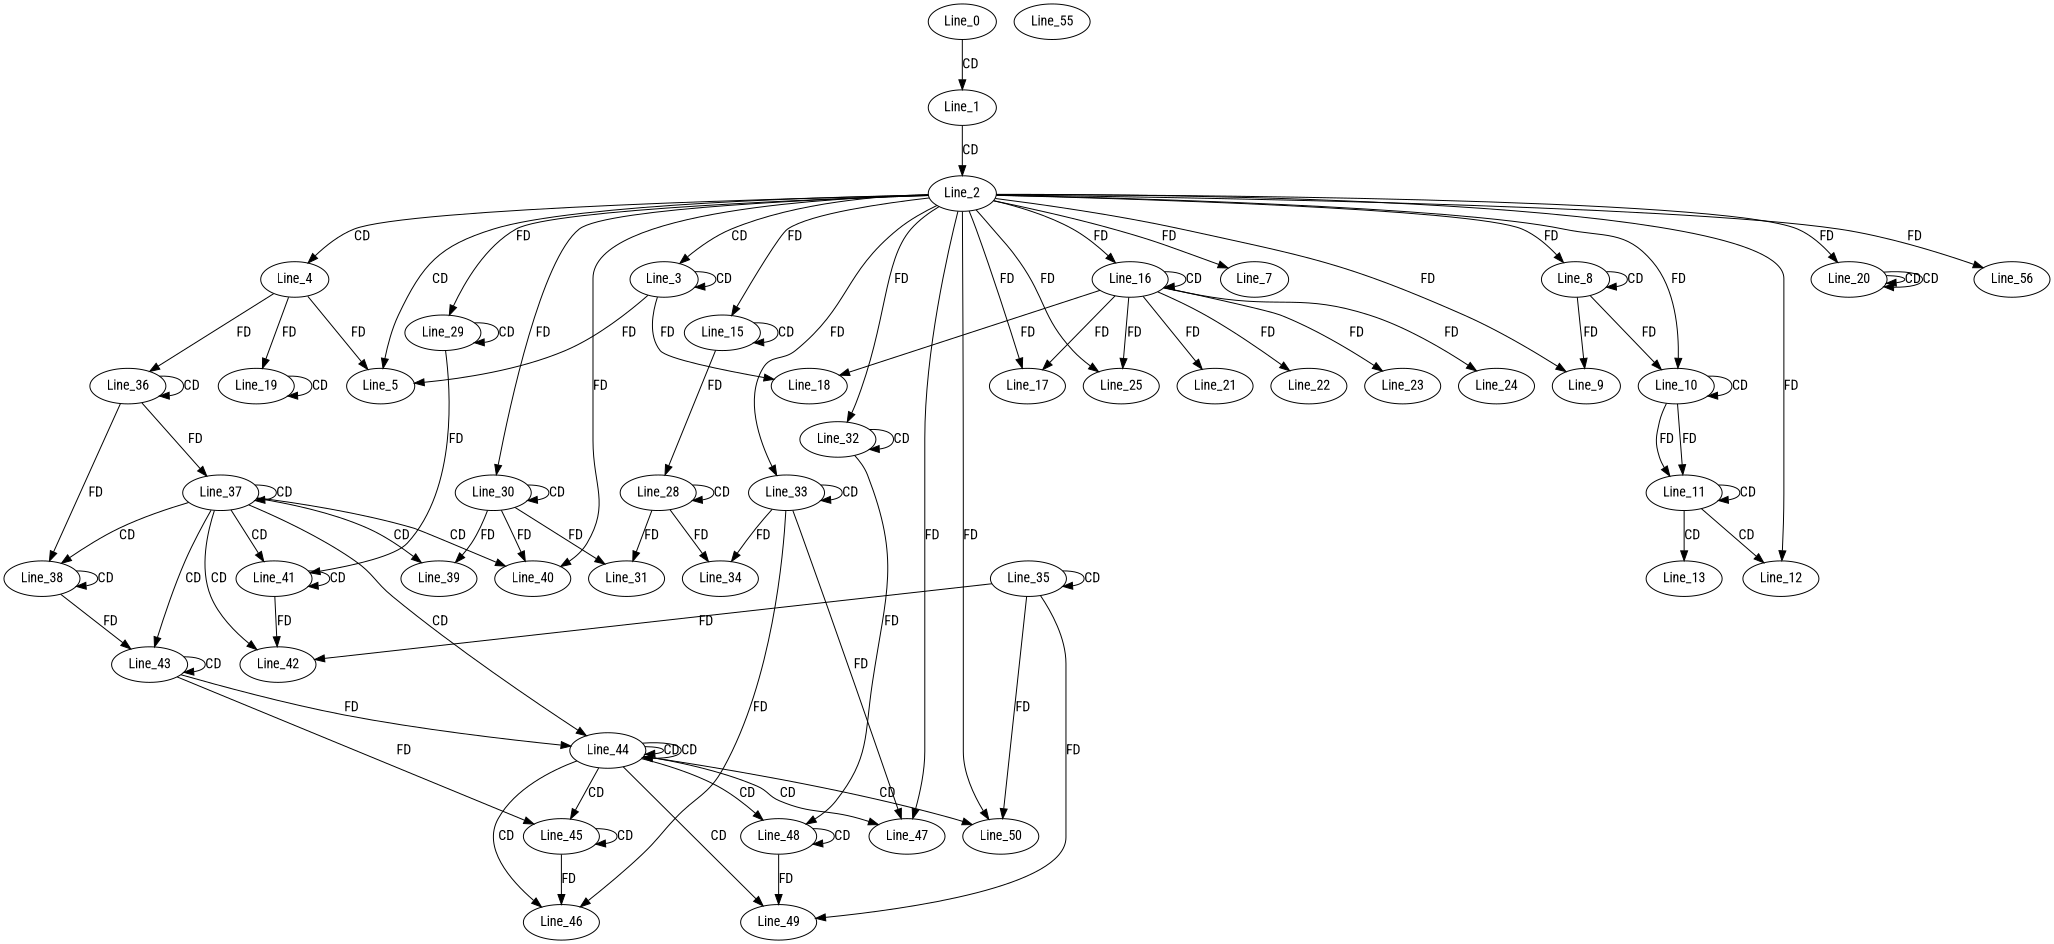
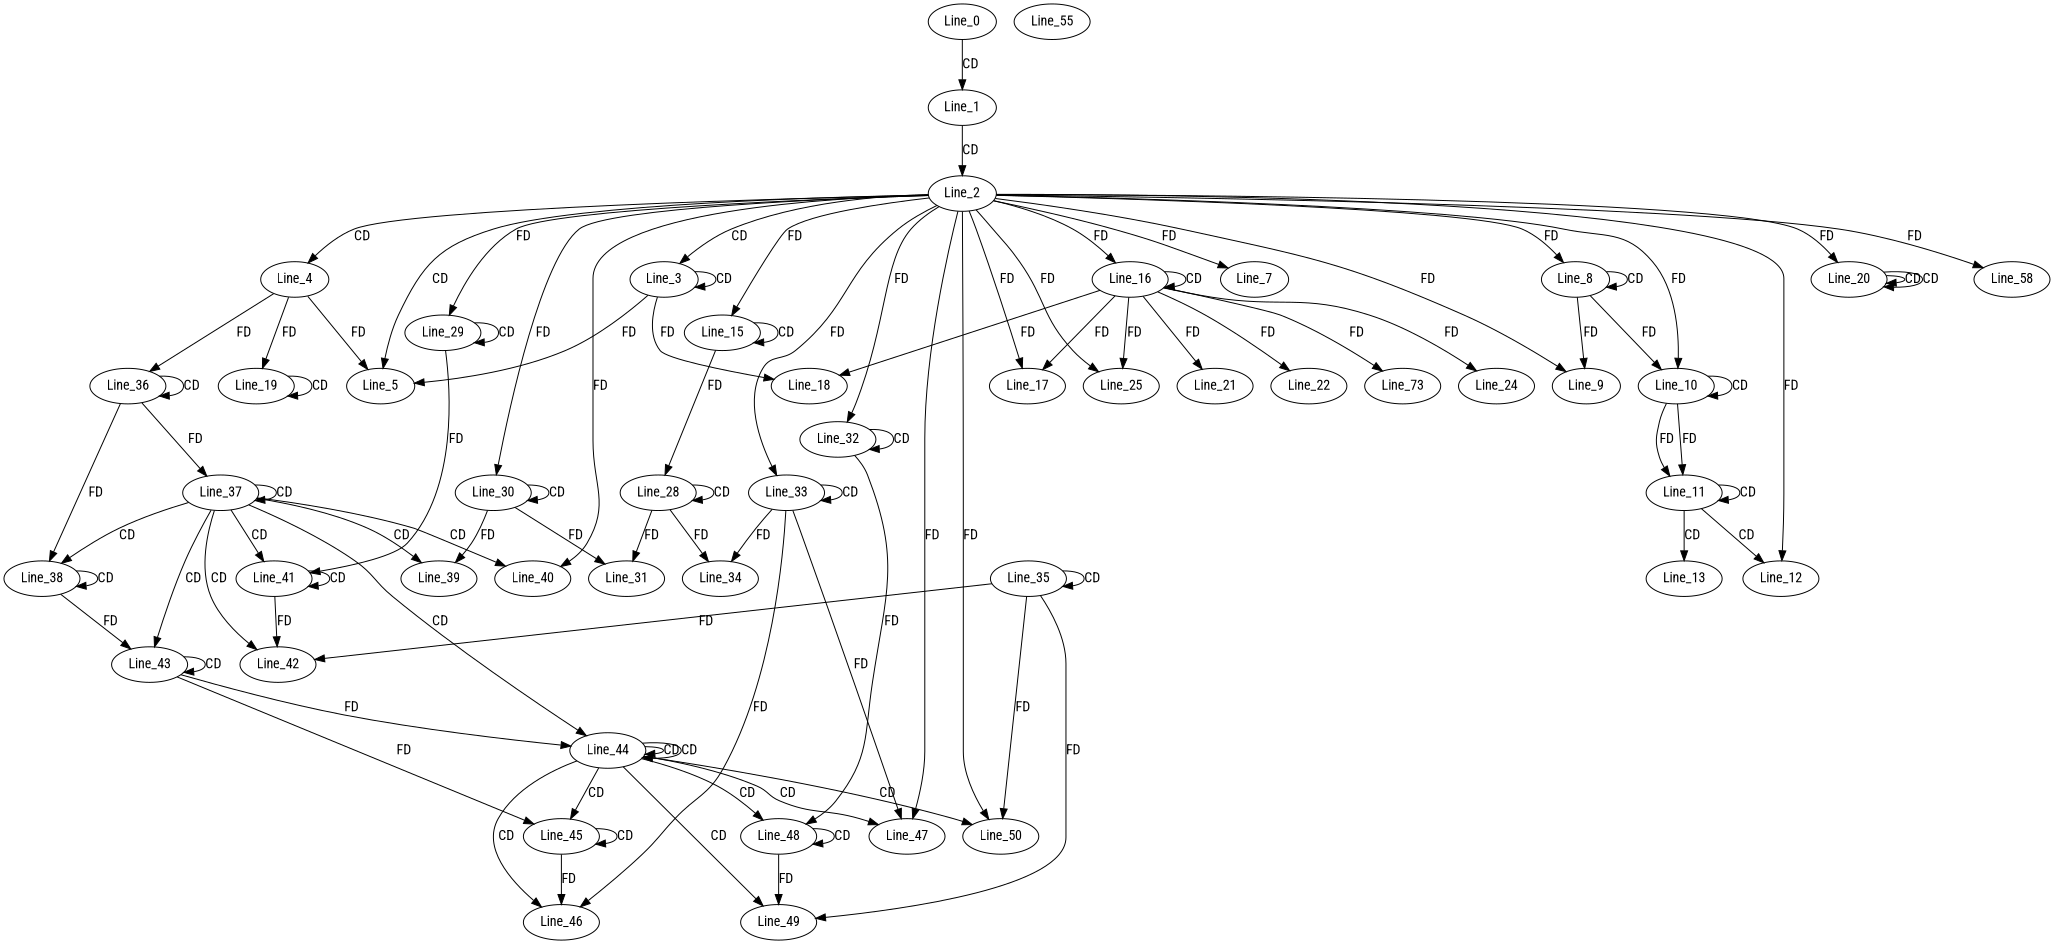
(2012, 279) -> (2012, 279)
(1403, 386) -> (1403, 386)
(511, 531) -> none
